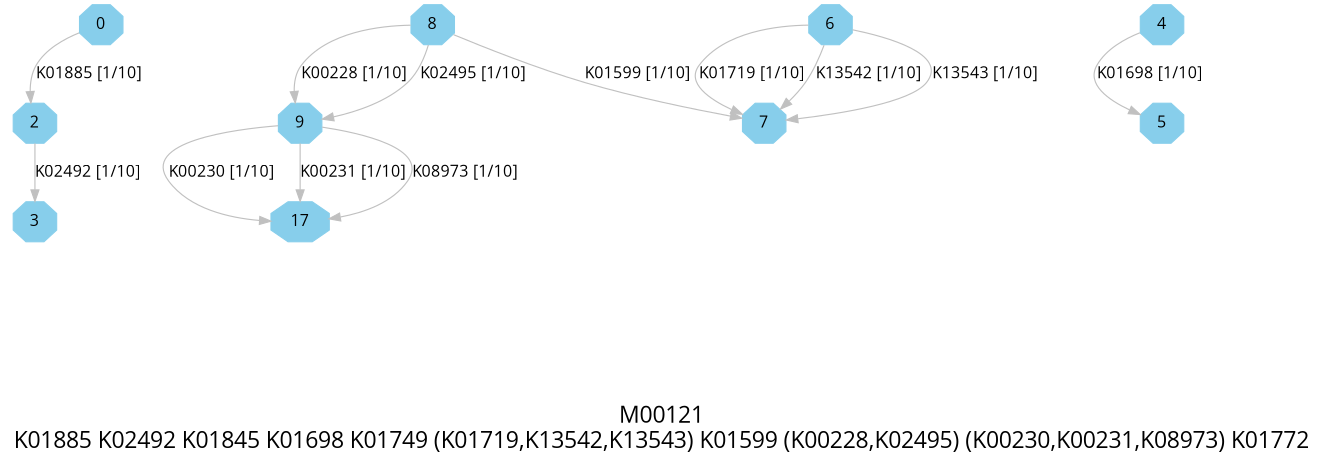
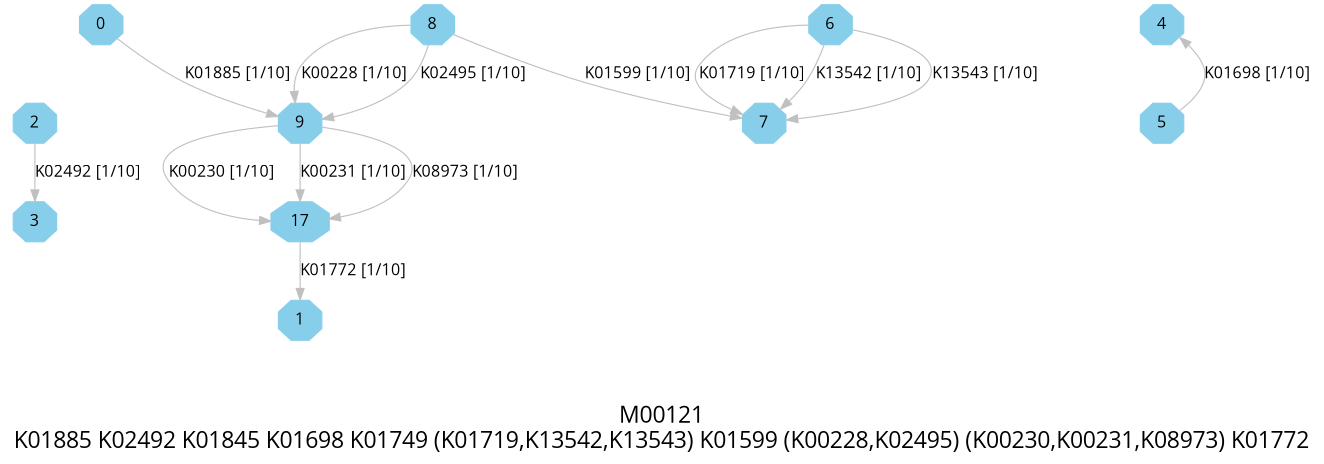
(45, 54) -> (188, 84)
(1096, 69) -> (1204, 80)
none -> (300, 320)
